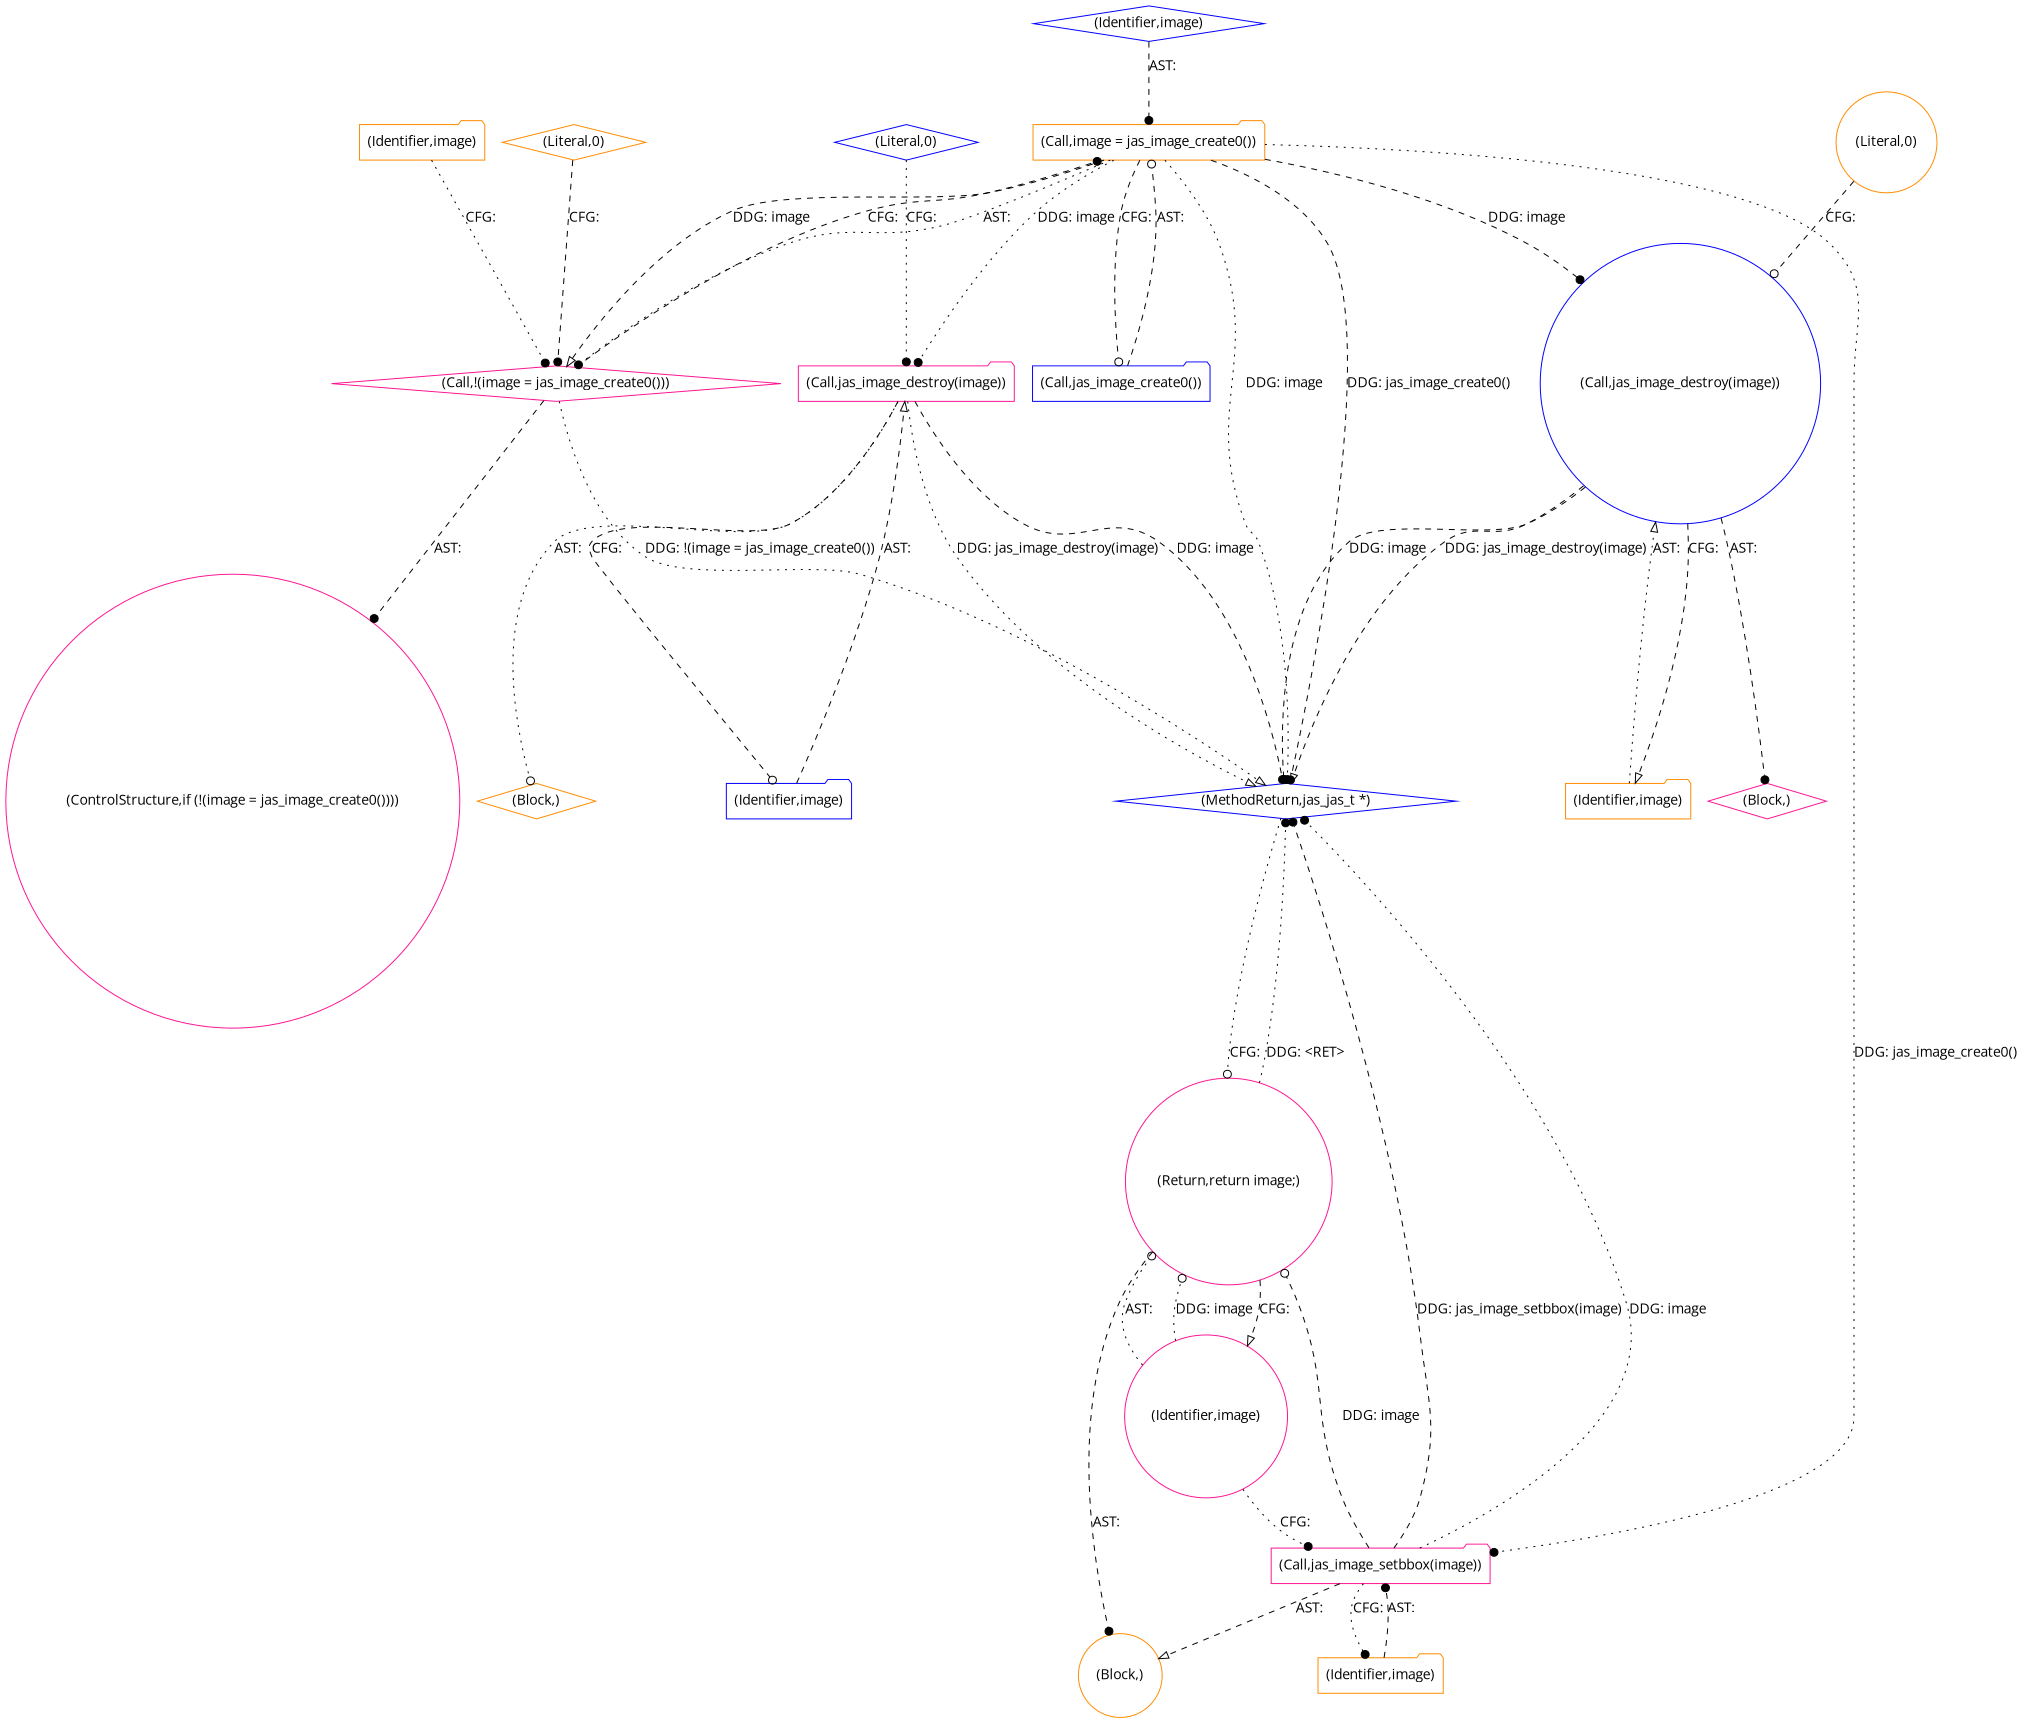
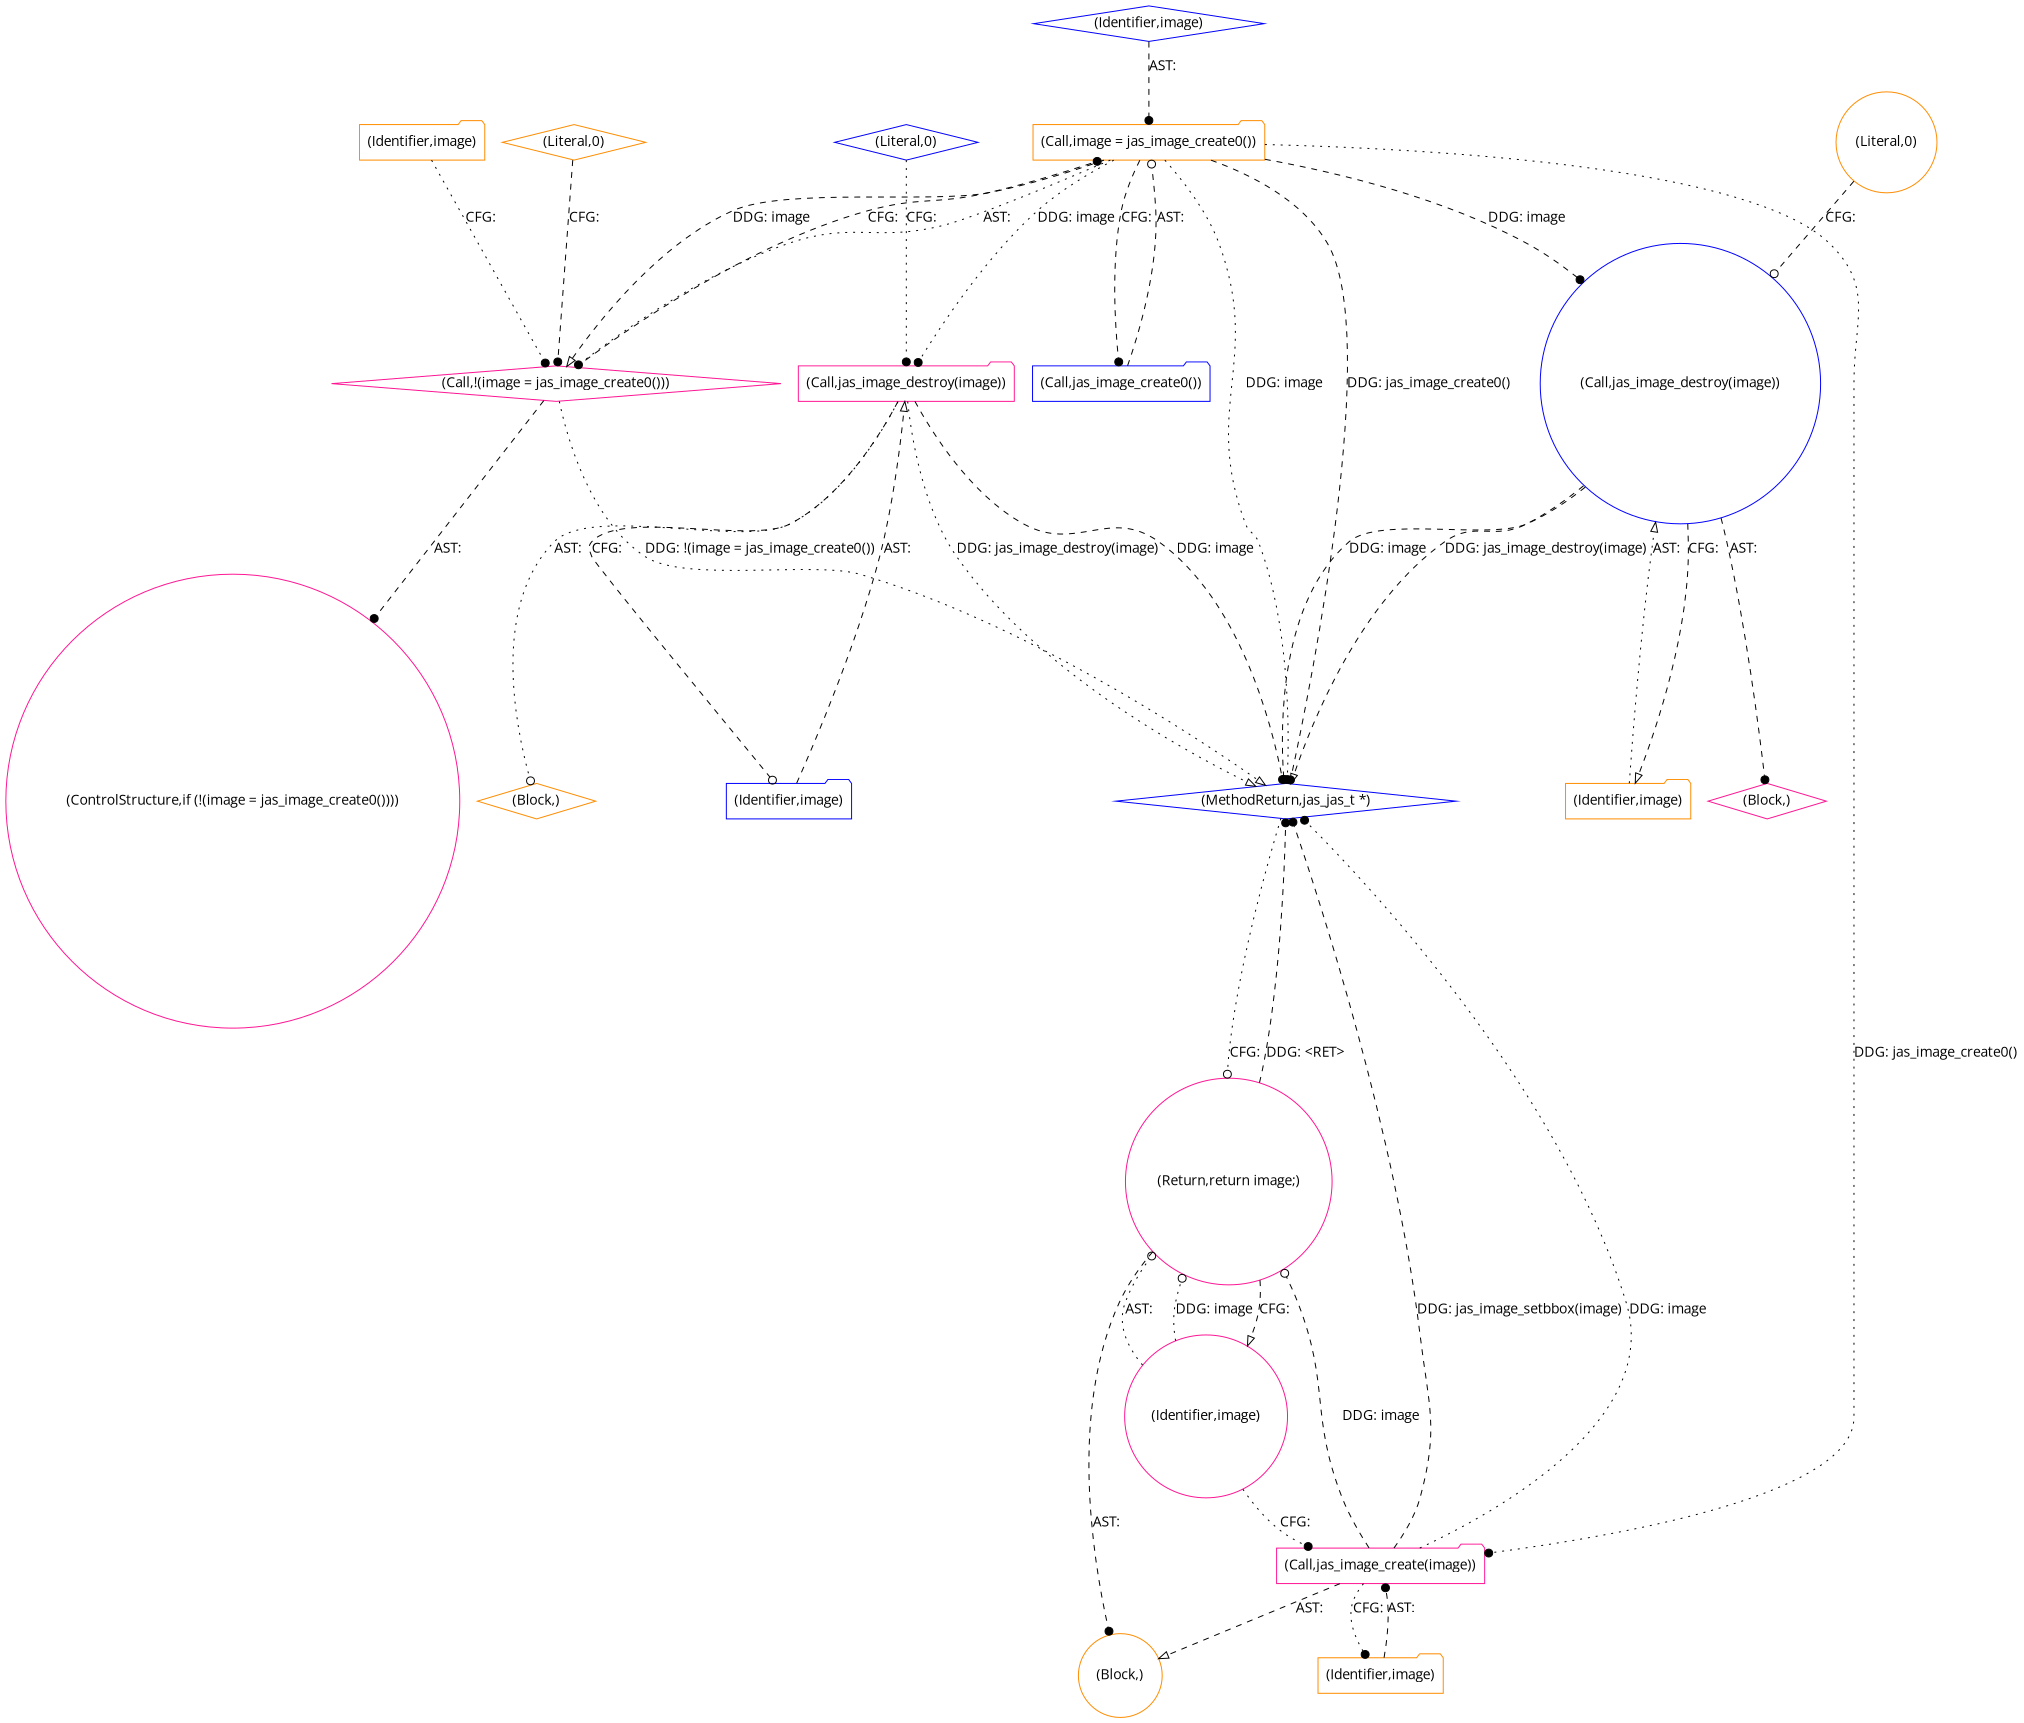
(1116, 257) -> (1116, 257)
(1278, 955) -> (1278, 955)
(1381, 1566) -> (1381, 1566)
